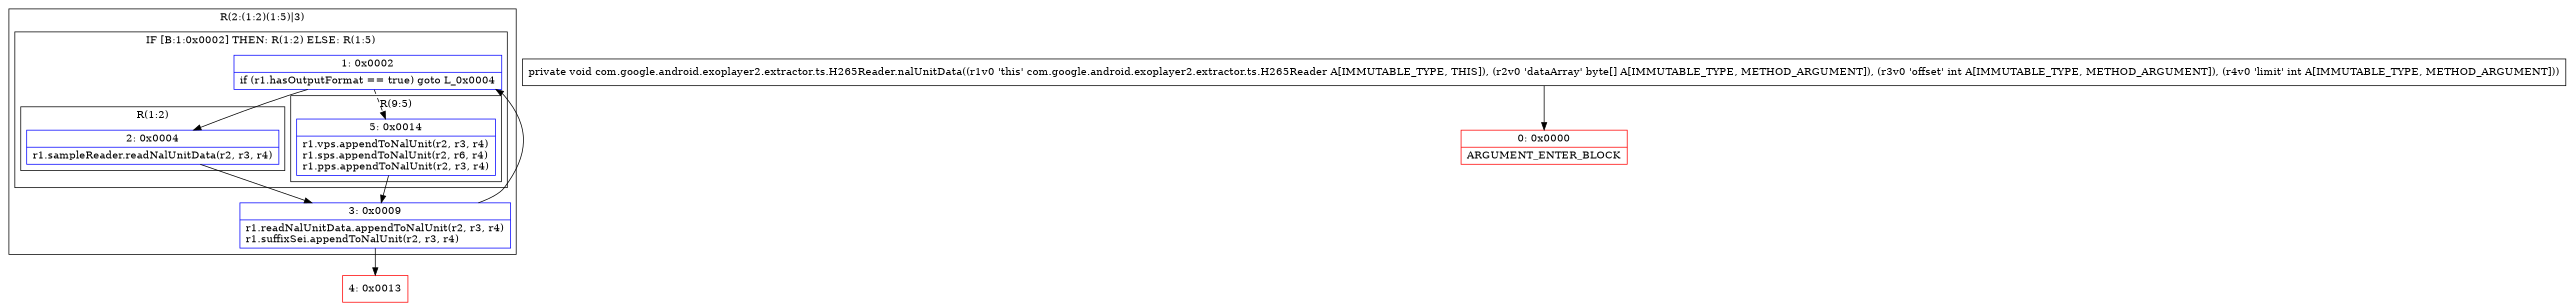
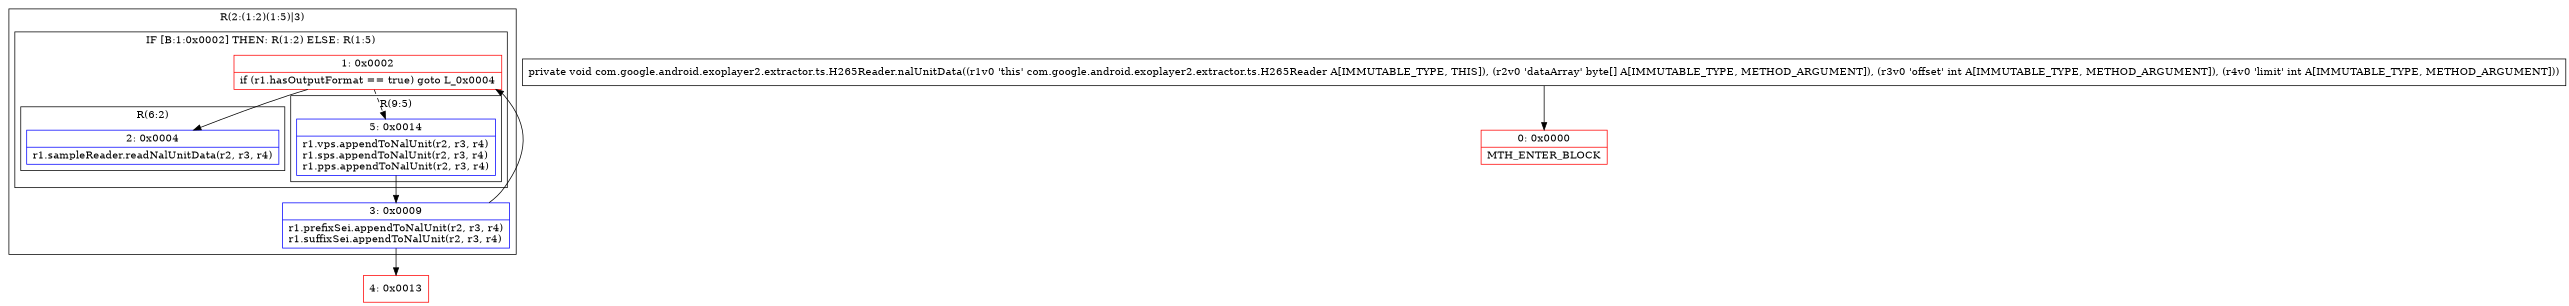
(368, 72) -> (368, 72)
(153, 115) -> (153, 115)
(395, 155) -> (395, 155)
(1544, 155) -> (1544, 155)
(252, 182) -> none
(375, 228) -> (396, 228)
